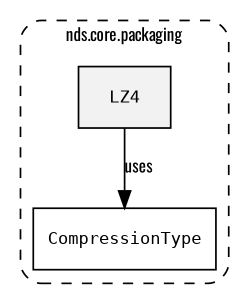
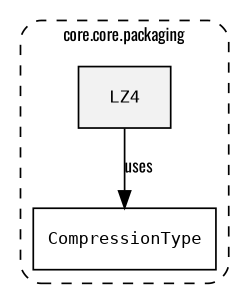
(125, 37) -> (125, 37)
